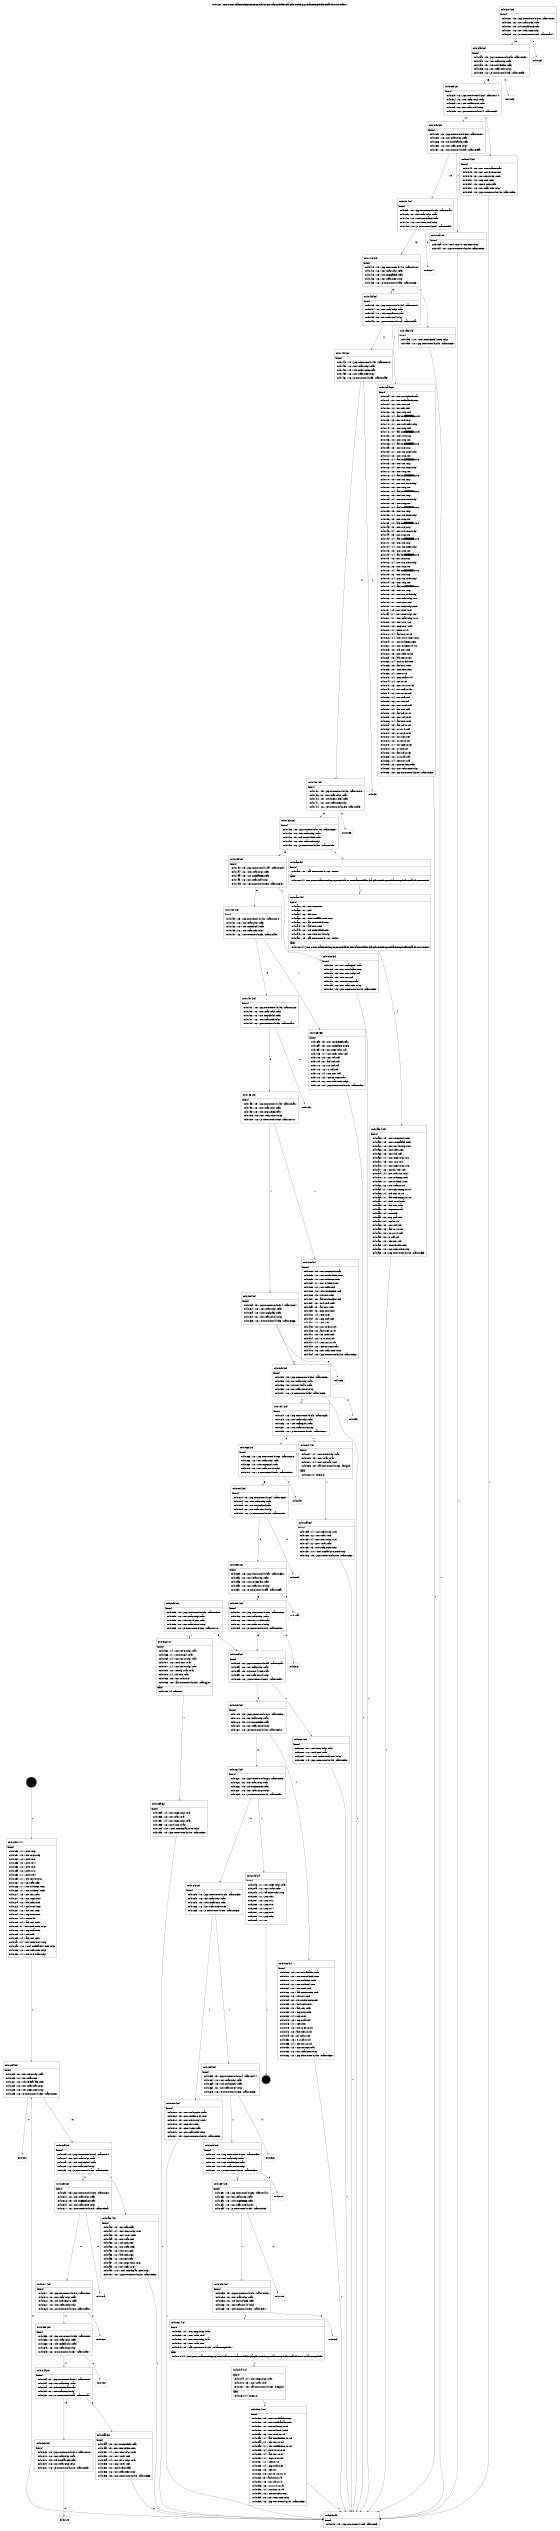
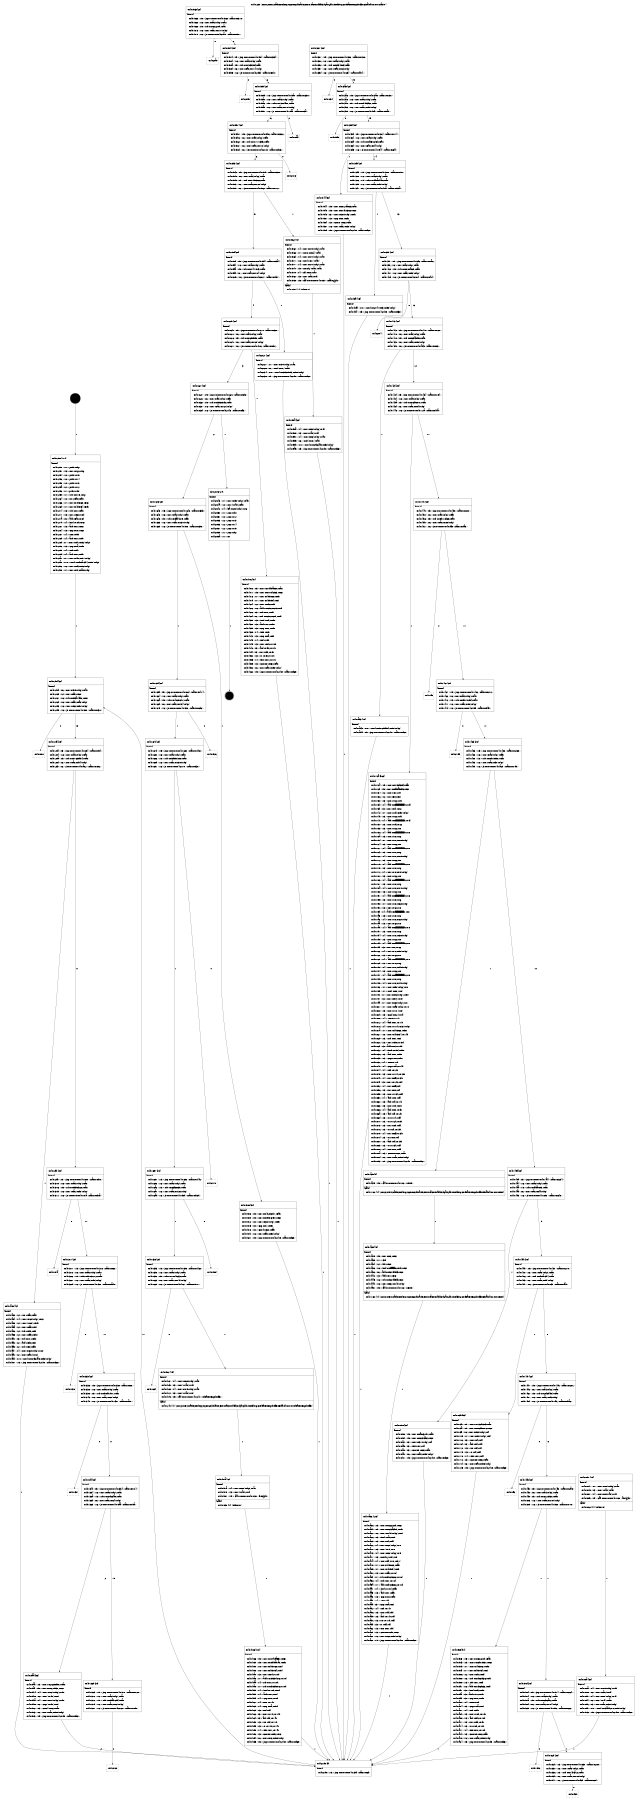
(301, 1419) -> none
(257, 1641) -> (255, 156)
(357, 1948) -> (414, 1757)
